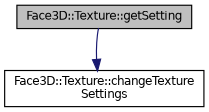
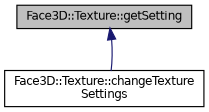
(97, 44) -> (112, 55)
